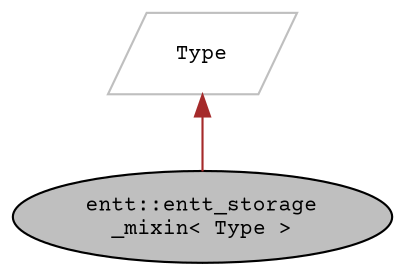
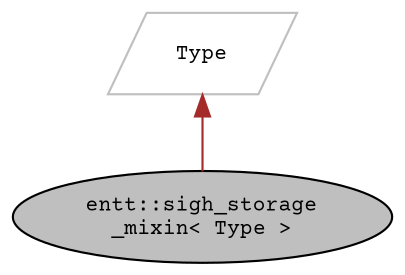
(203, 217) -> (203, 217)
